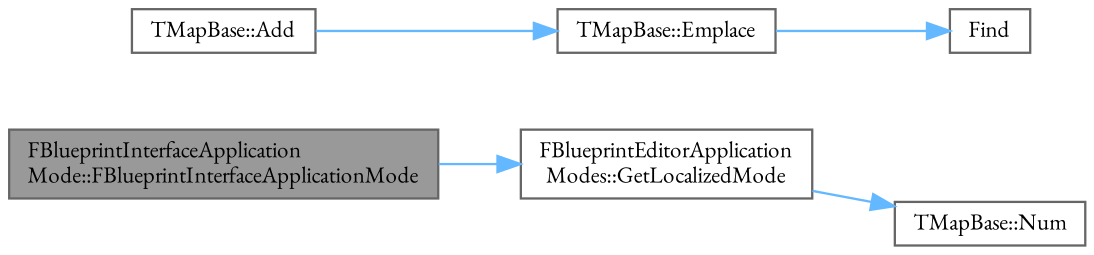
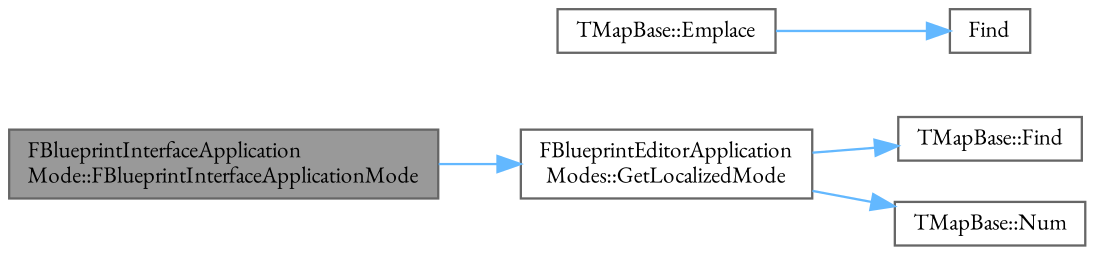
(224, 31) -> none
none -> (990, 139)
